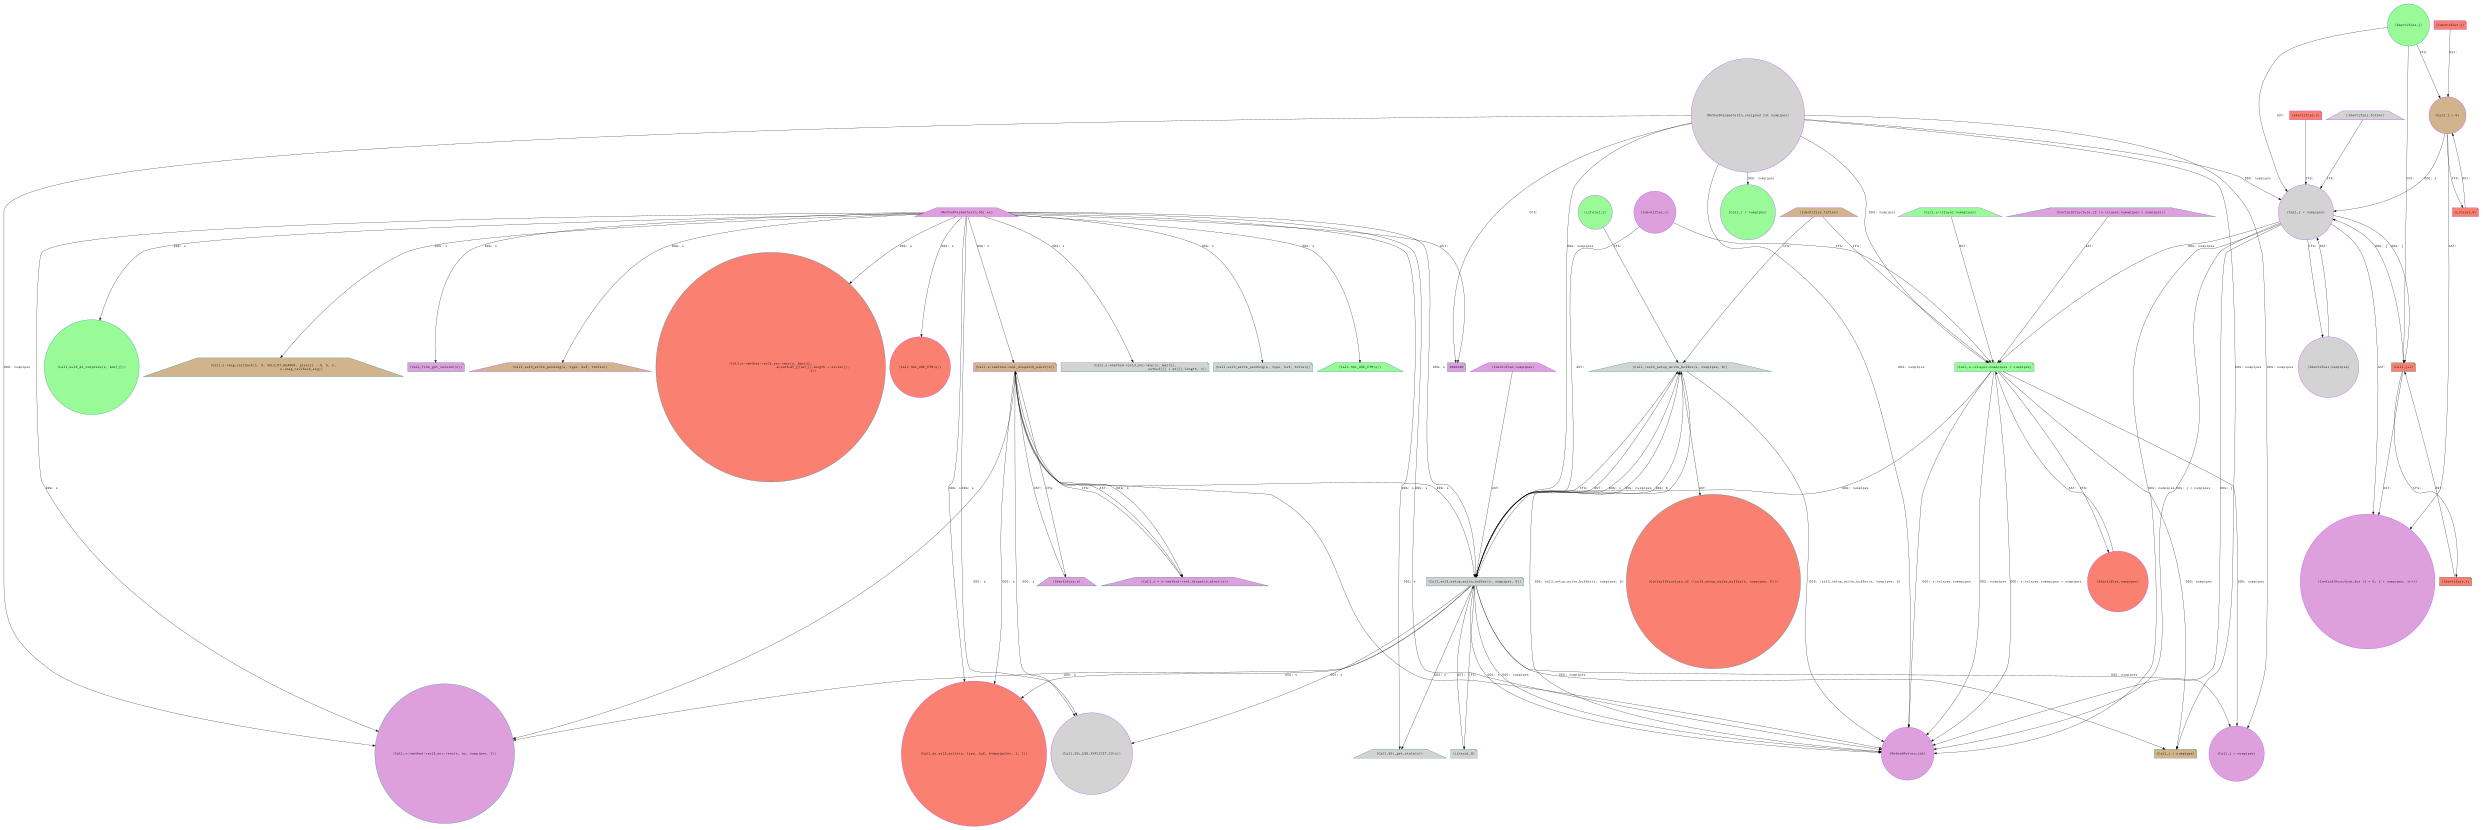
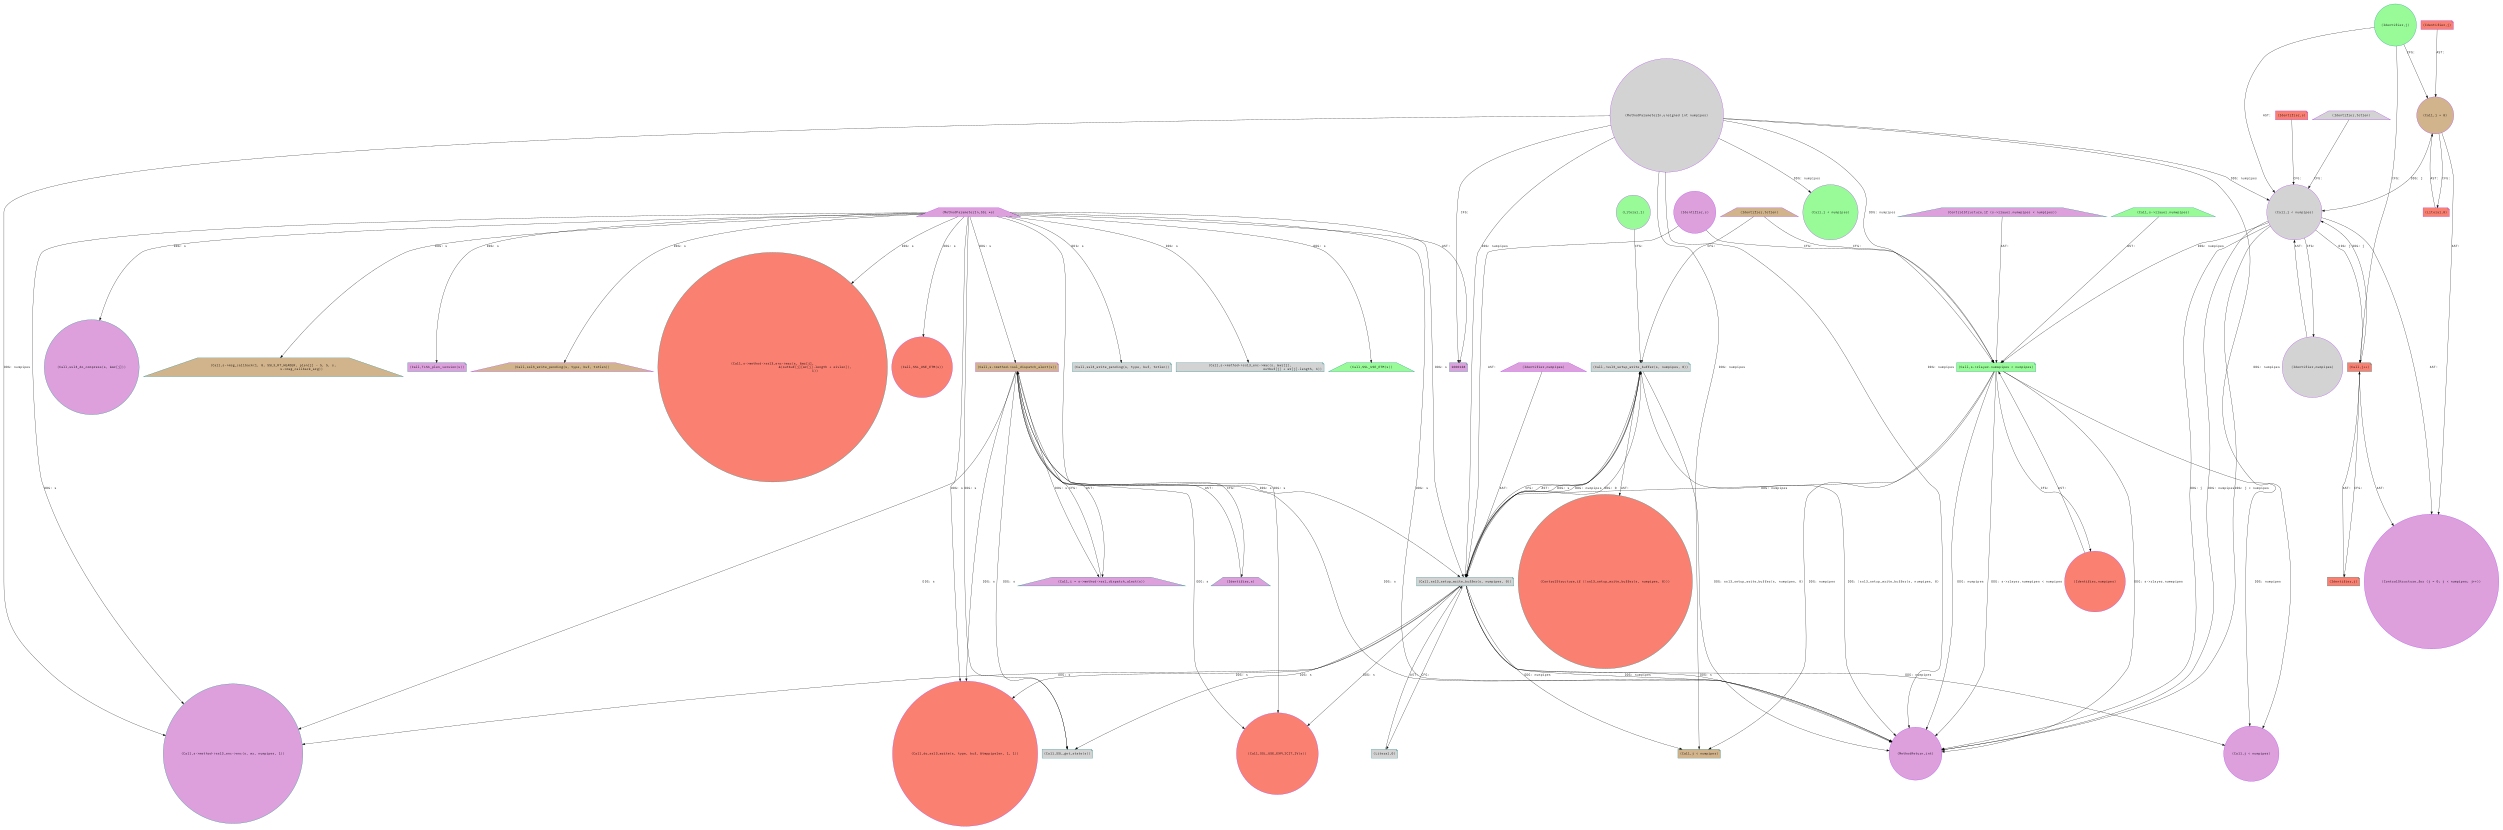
(1950, 212) -> (2163, 212)
(92, 367) -> (92, 367)
(436, 367) -> (437, 367)
(1680, 367) -> (1641, 367)
none -> (997, 579)
(1092, 754) -> (1277, 754)
(1400, 754) -> (1067, 754)
